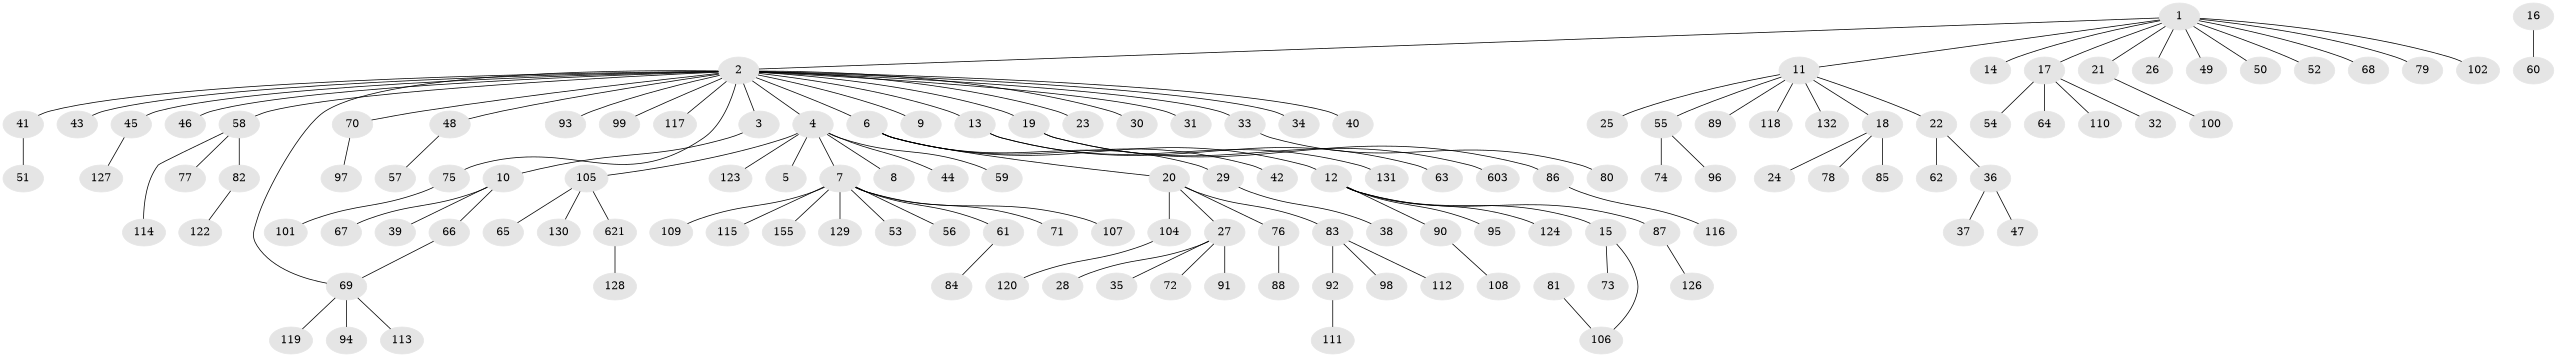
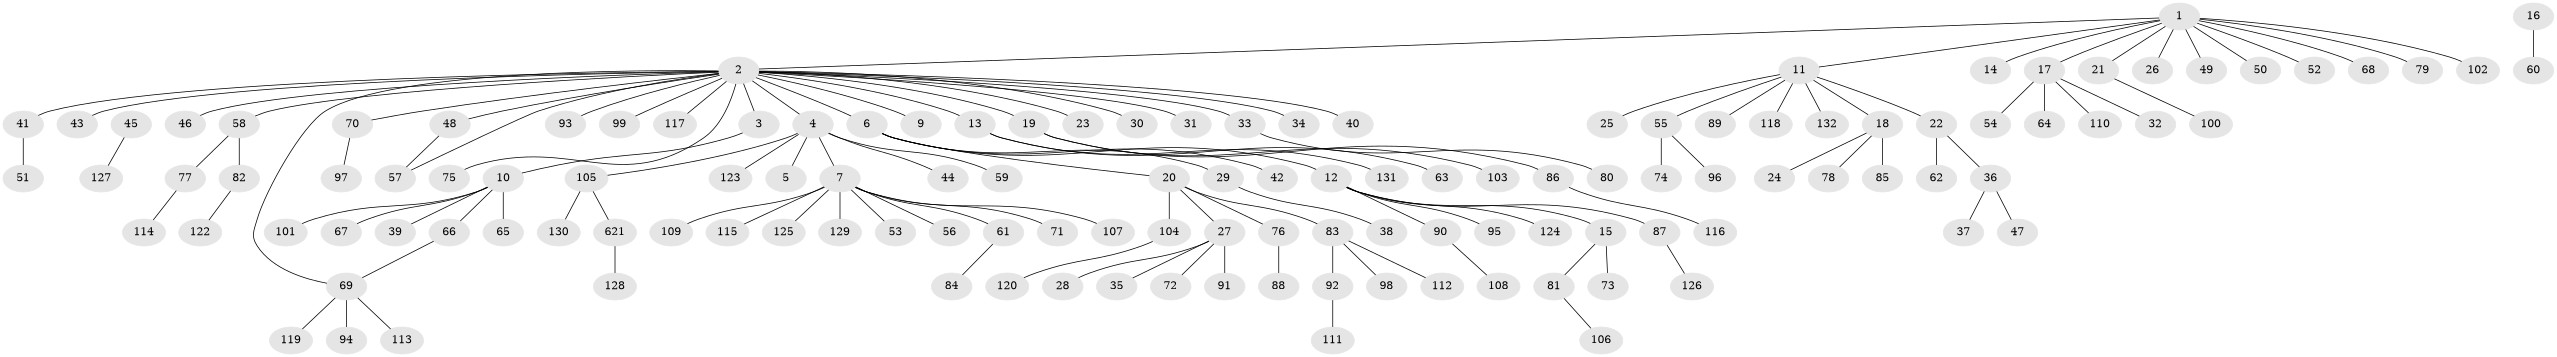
(431, 82) -> (560, 105)
(165, 161) -> (165, 205)
(894, 178) -> none
(1498, 178) -> (1498, 178)
(368, 206) -> (395, 206)
(545, 206) -> (503, 206)
(784, 232) -> (784, 232)
(1638, 287) -> (1580, 260)
